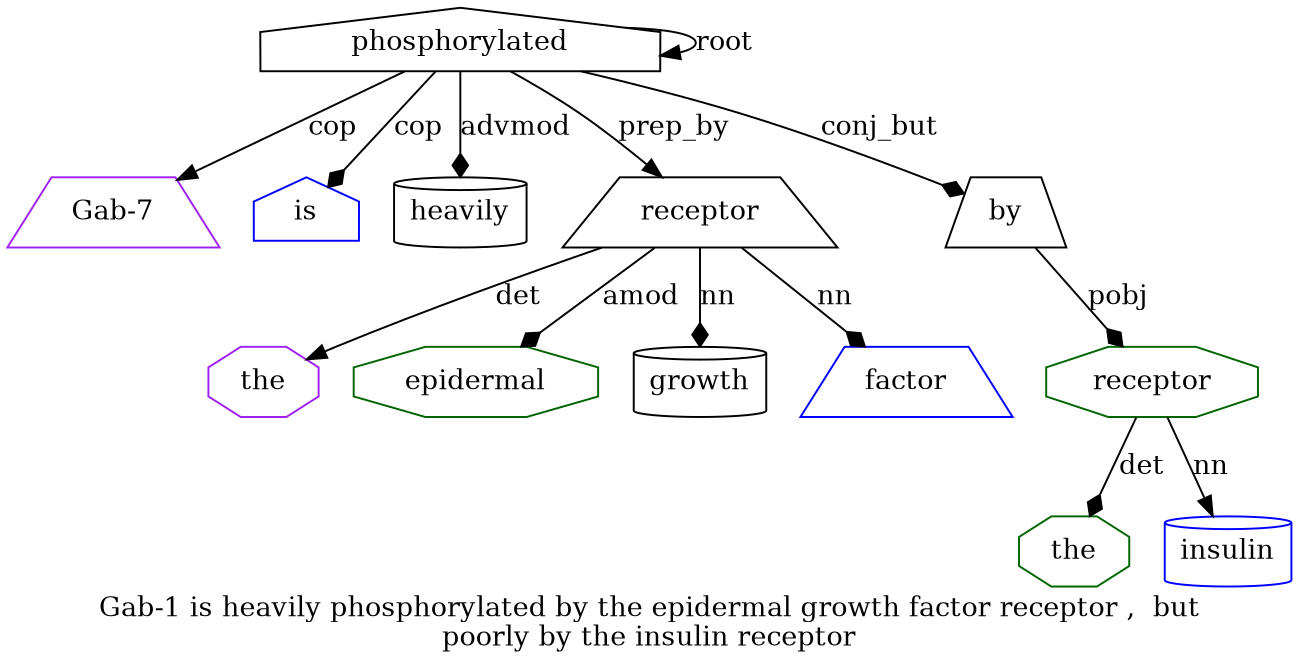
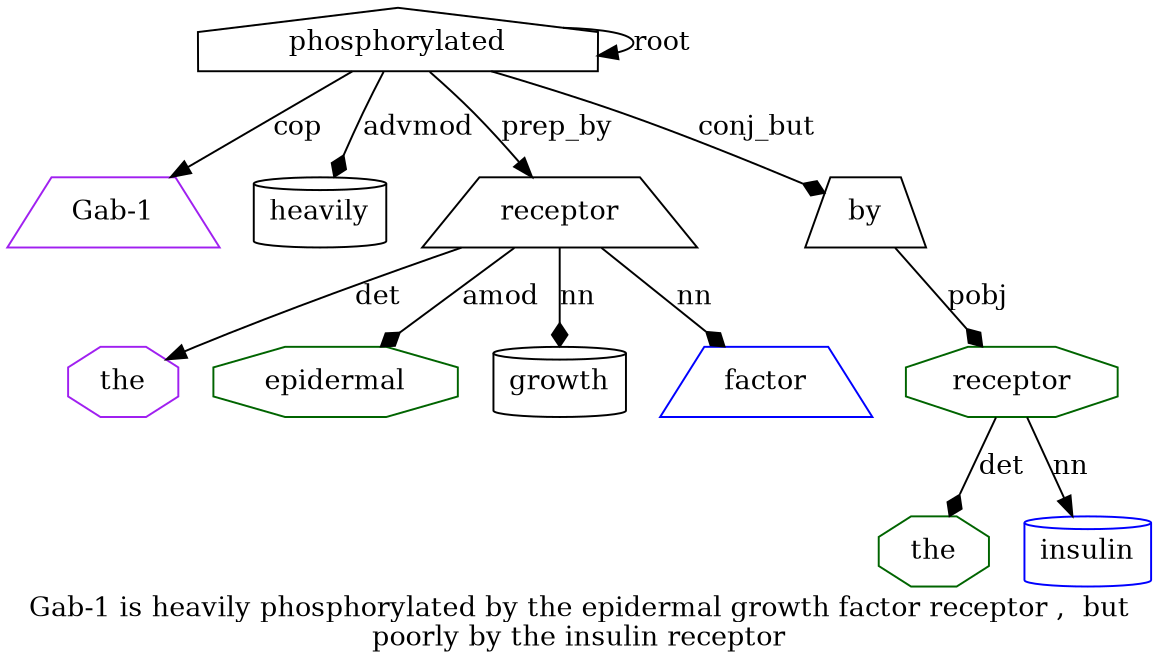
(113, 212) -> (113, 212)
(306, 212) -> none
